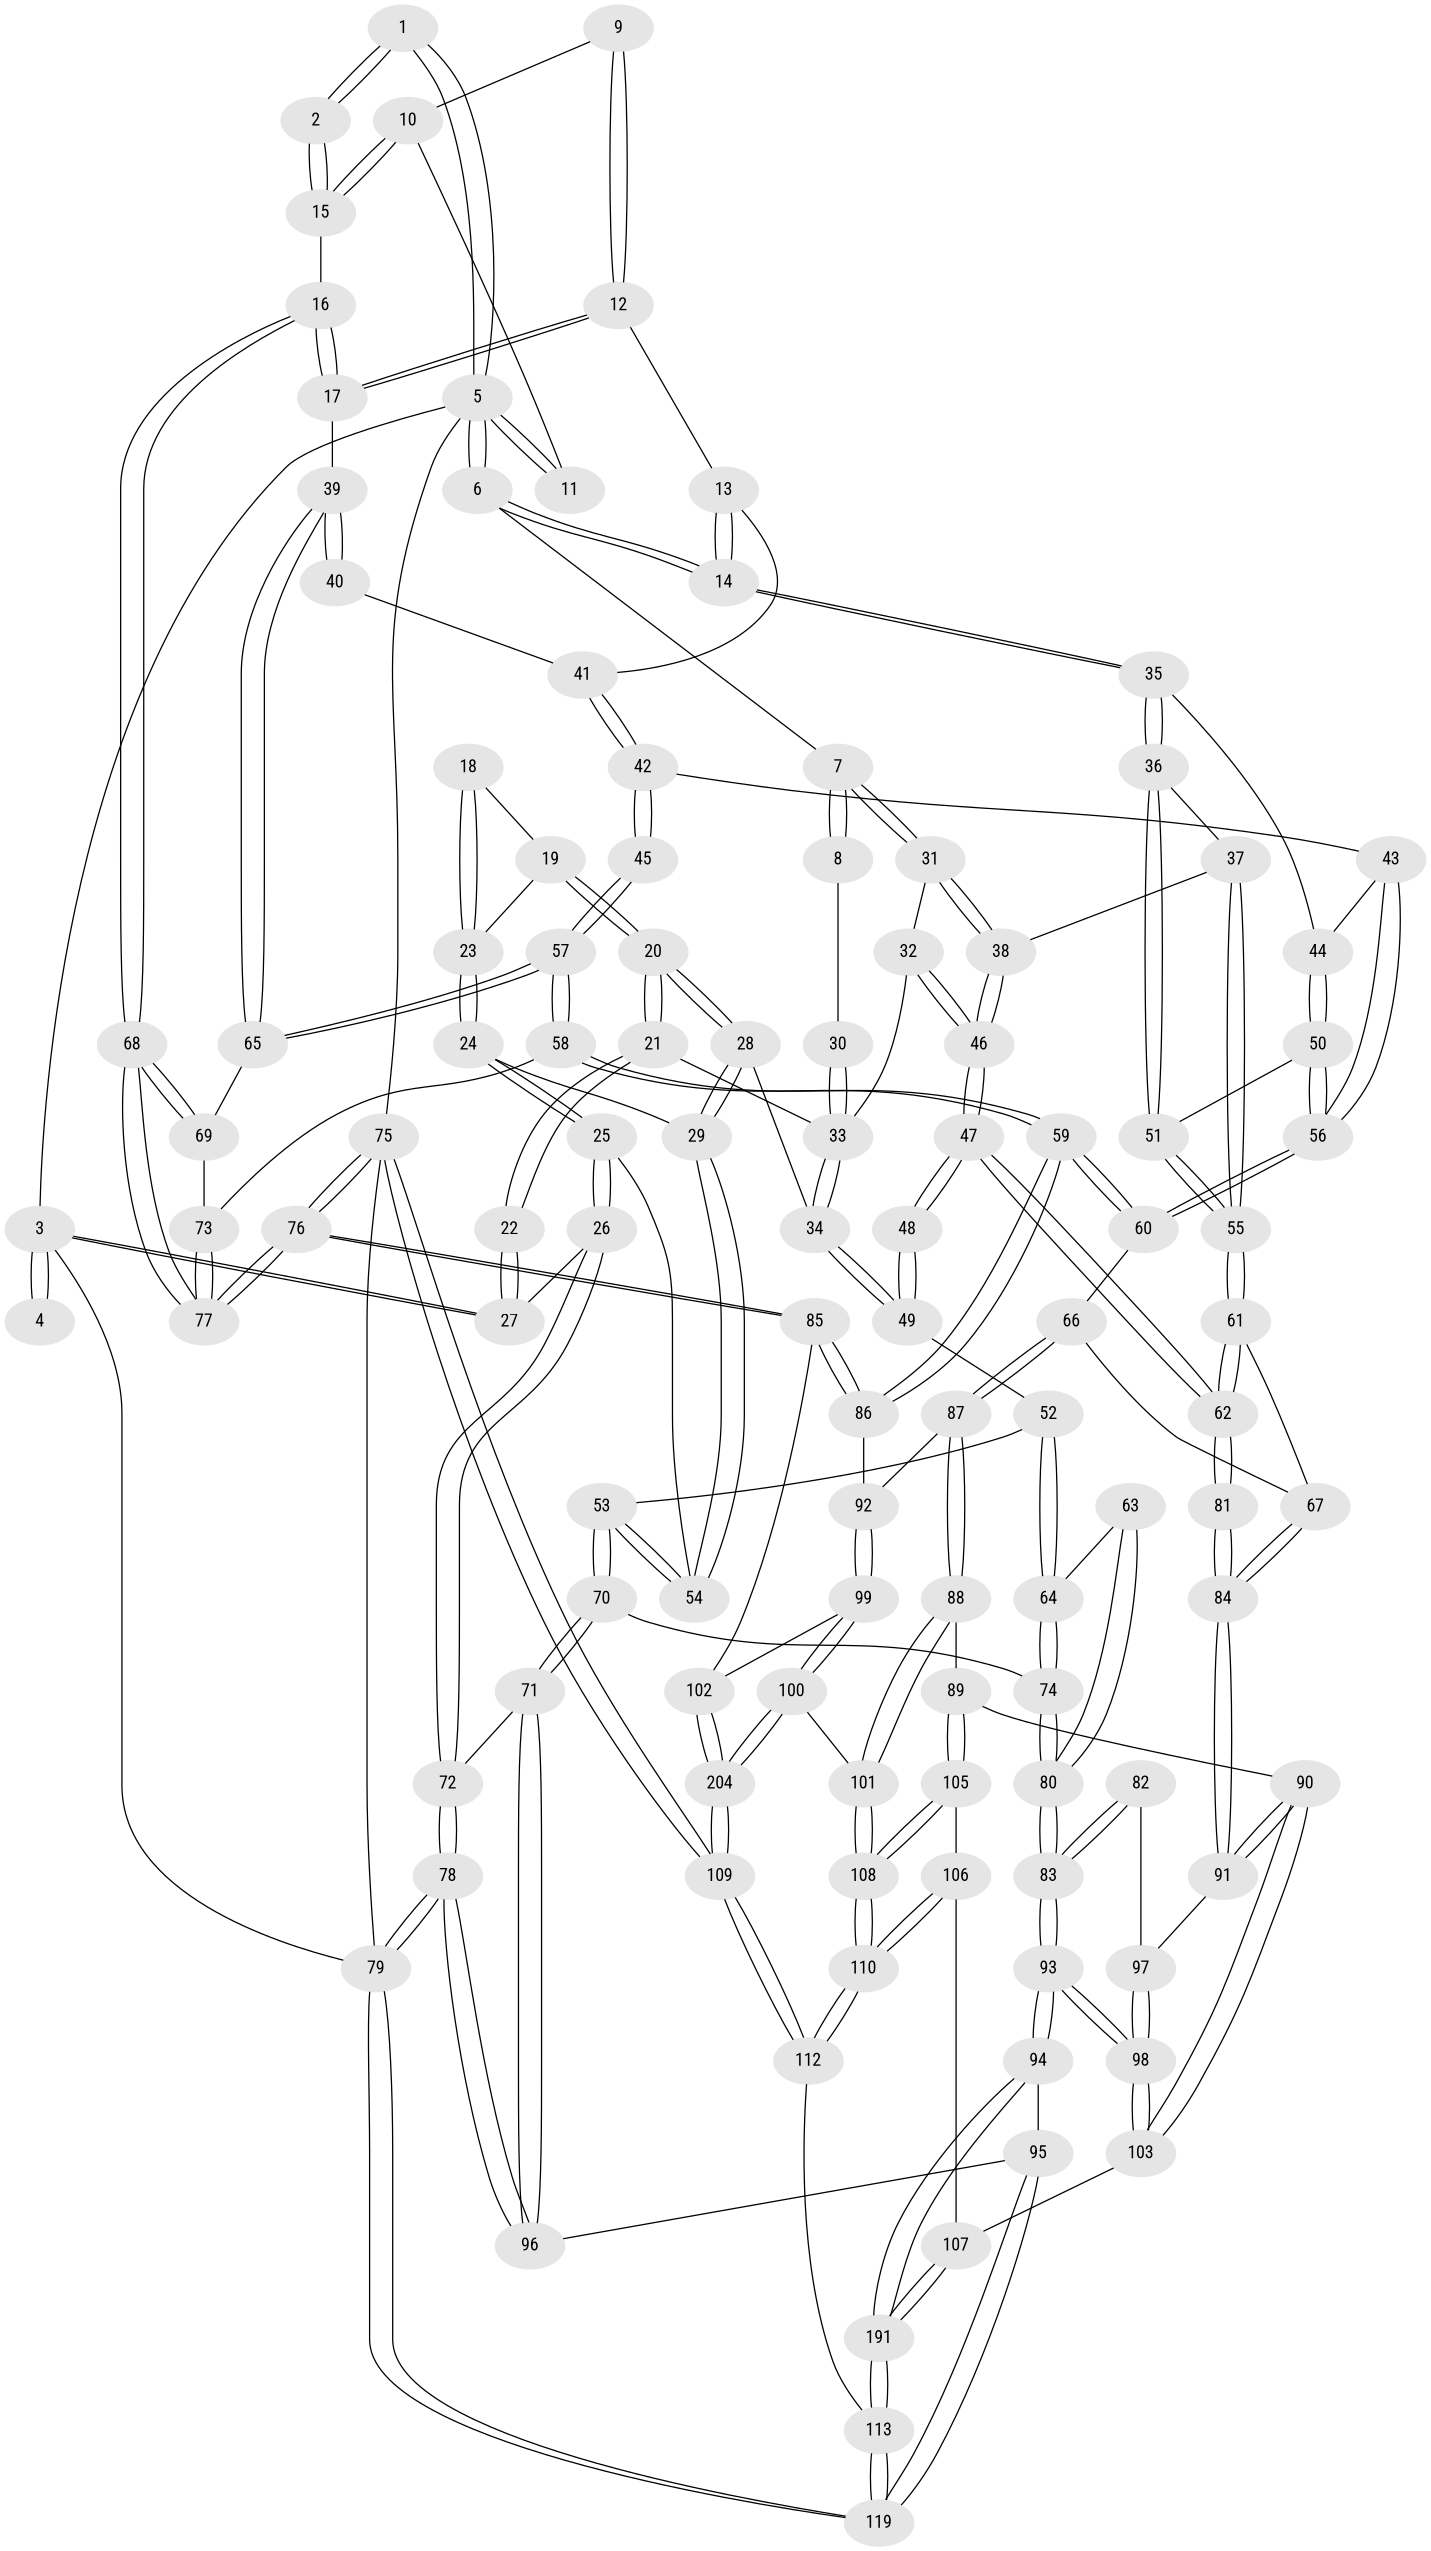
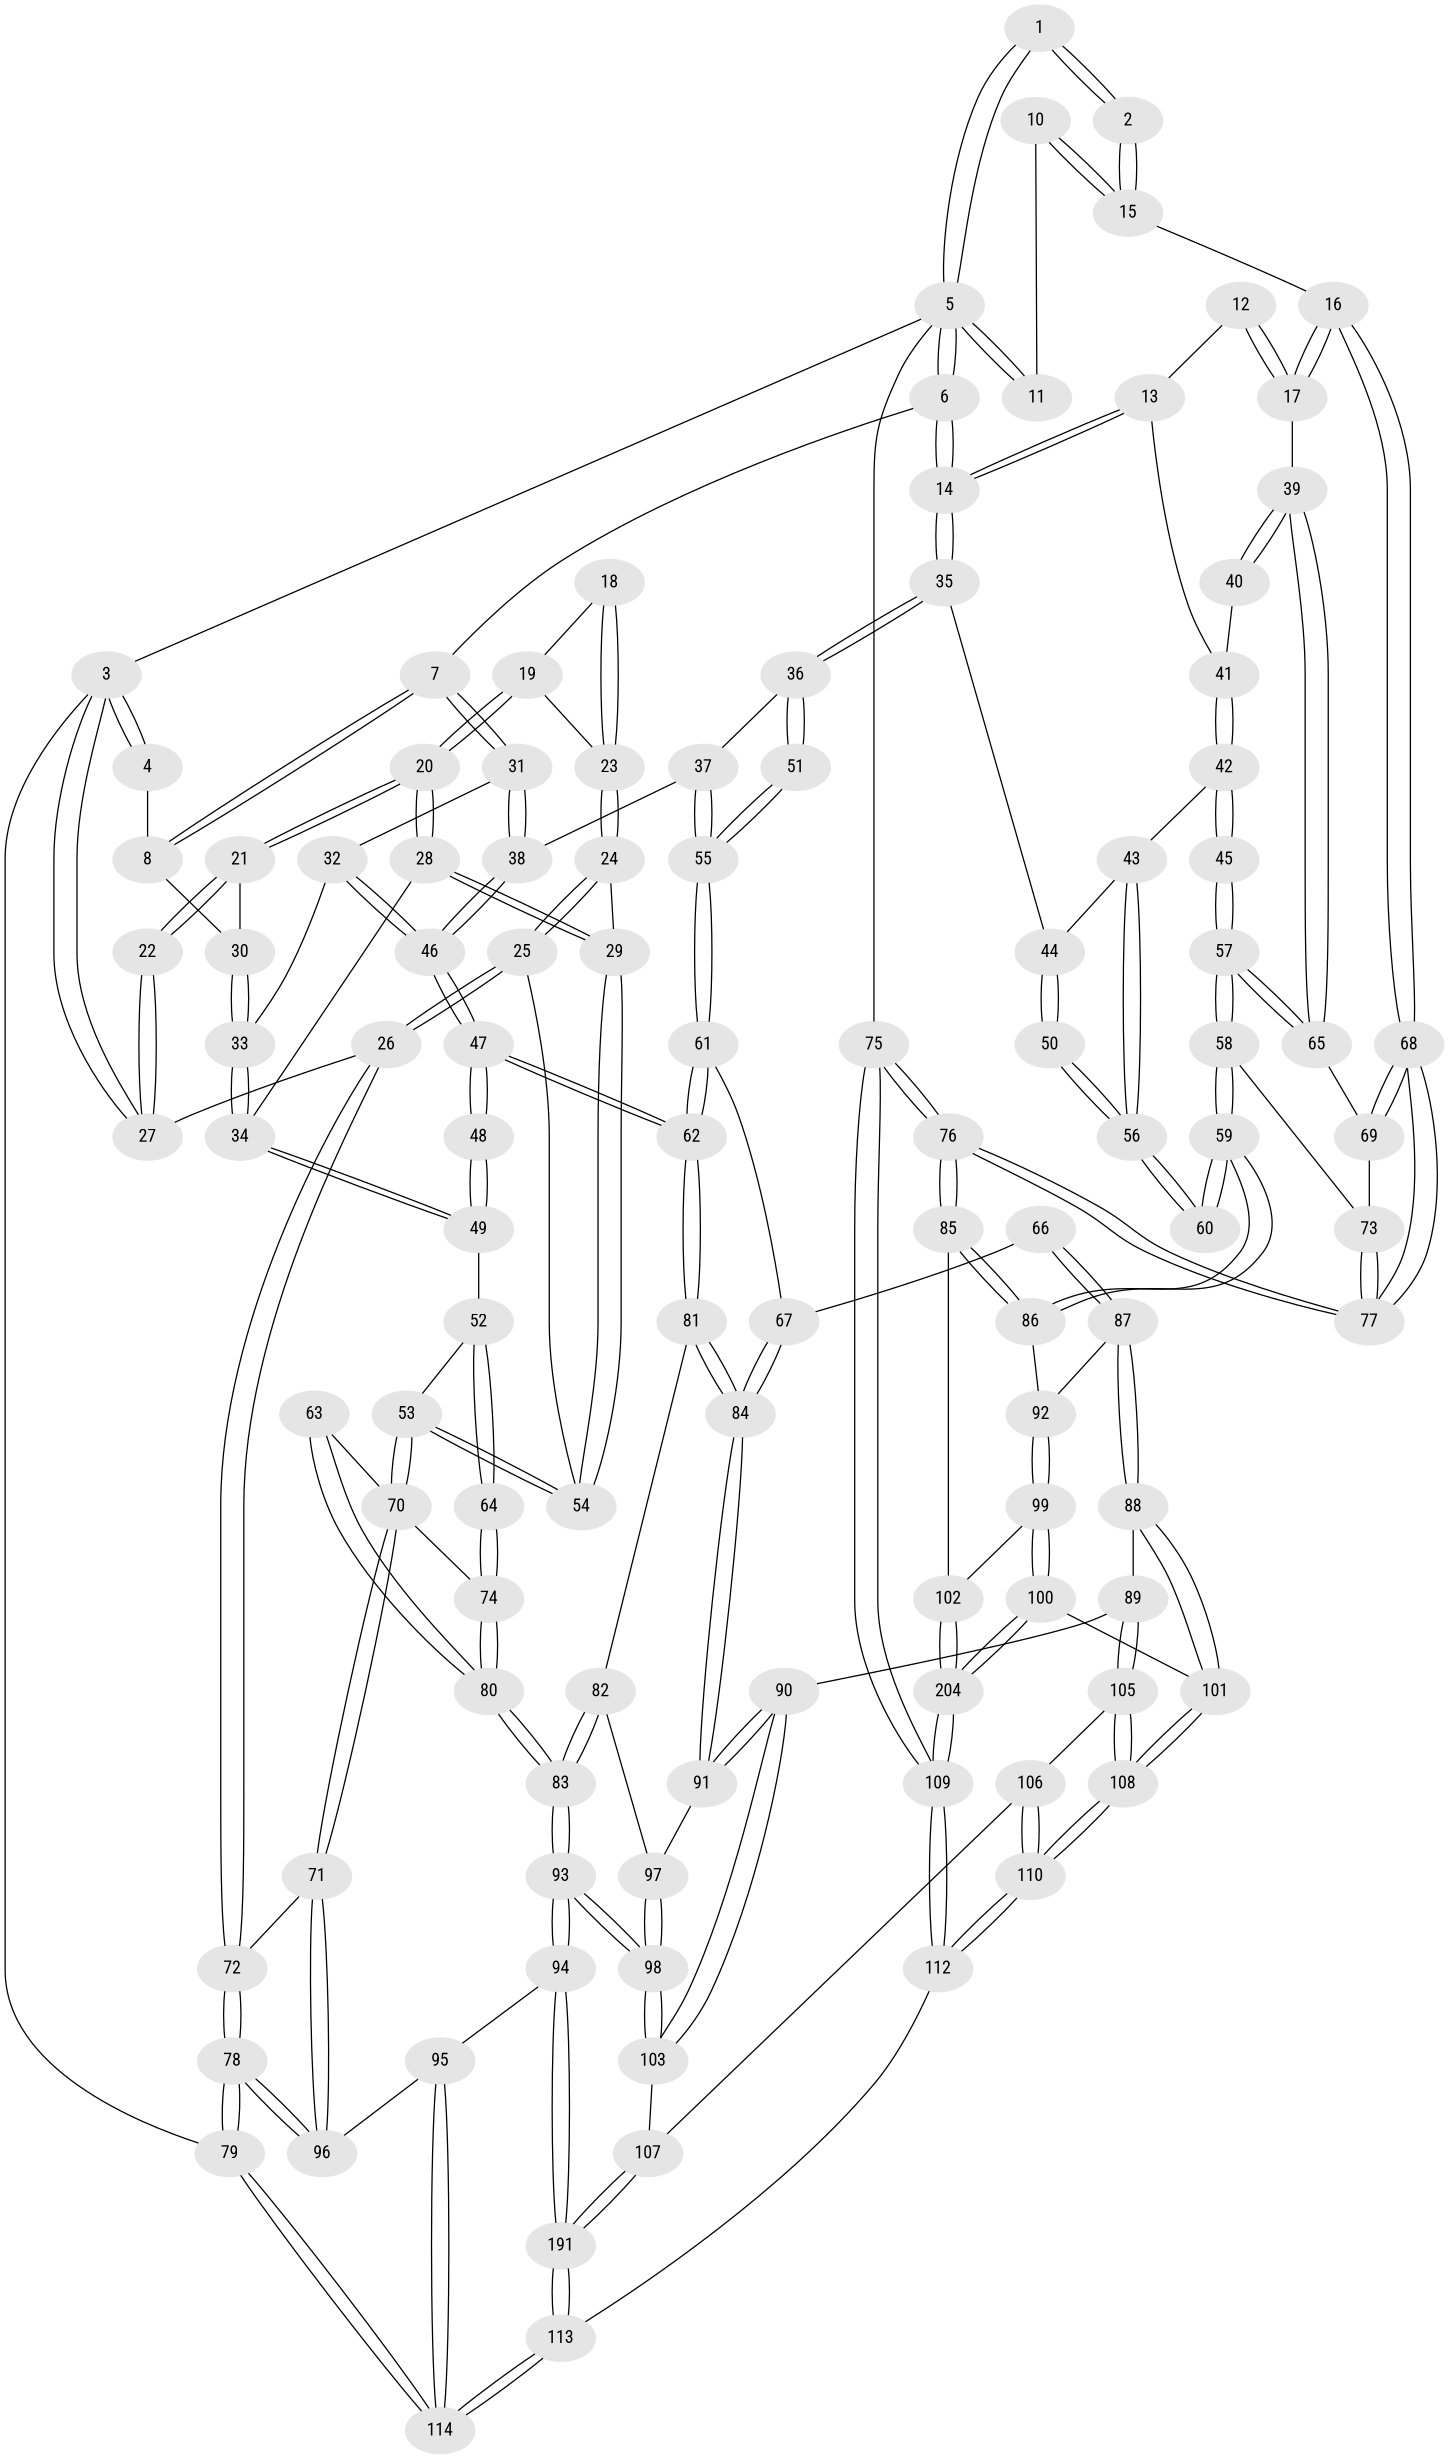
(619, 28) -> none
none -> (148, 814)
(1236, 1091) -> none
(778, 1107) -> (240, 906)
(1113, 1269) -> none
none -> (646, 1507)
(367, 1553) -> none
(1090, 1553) -> (355, 1460)
(879, 2523) -> (440, 2431)
